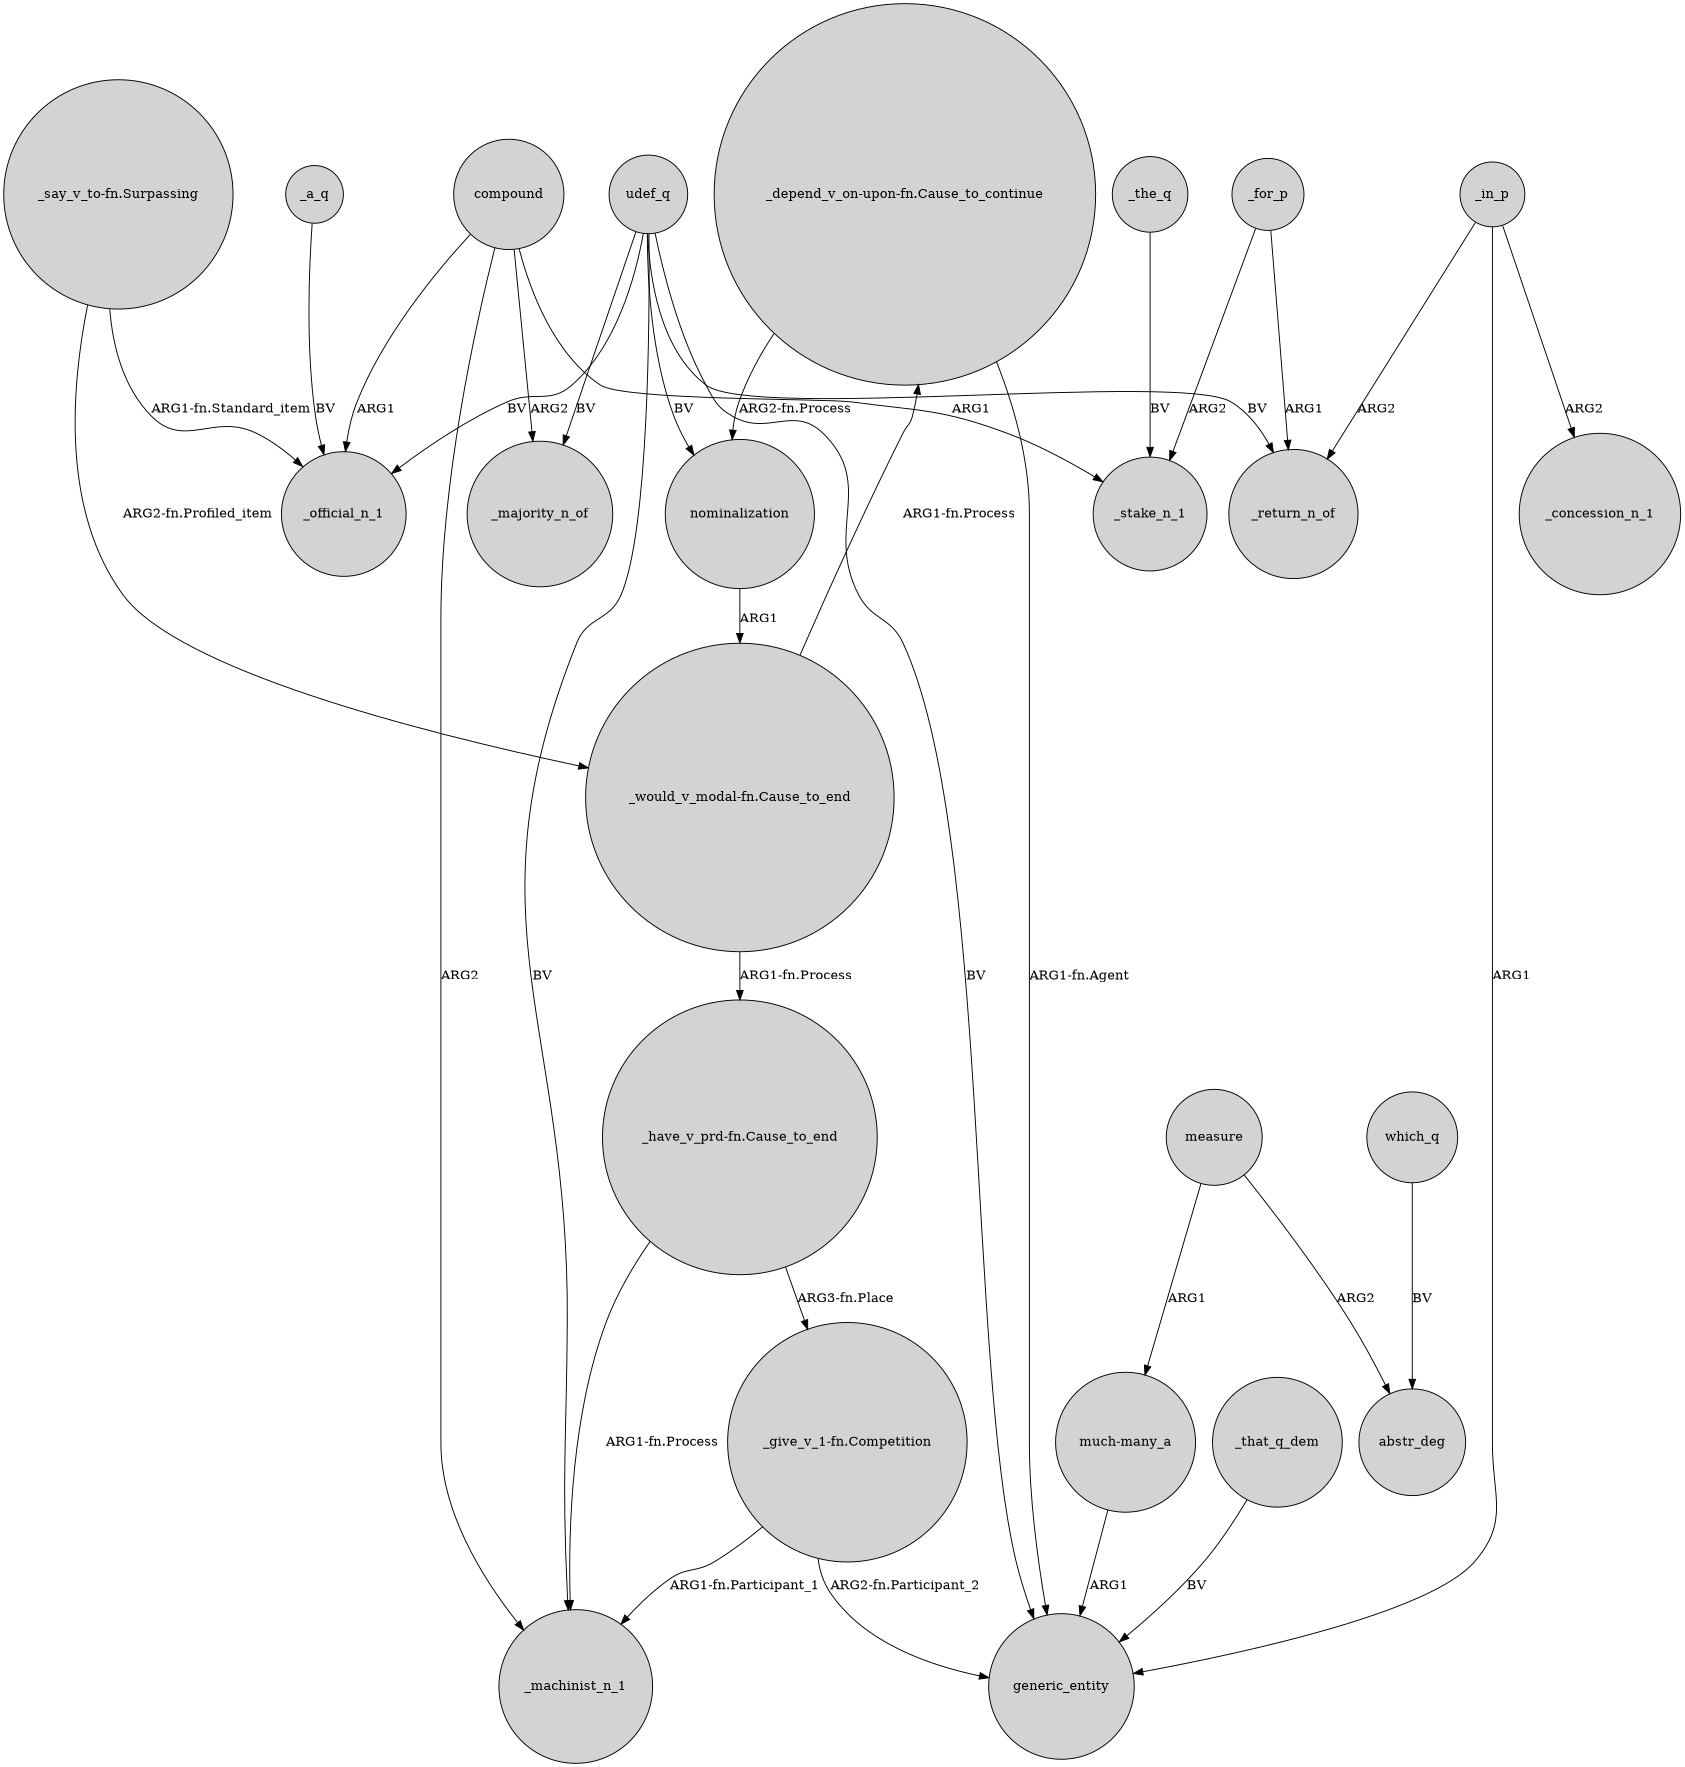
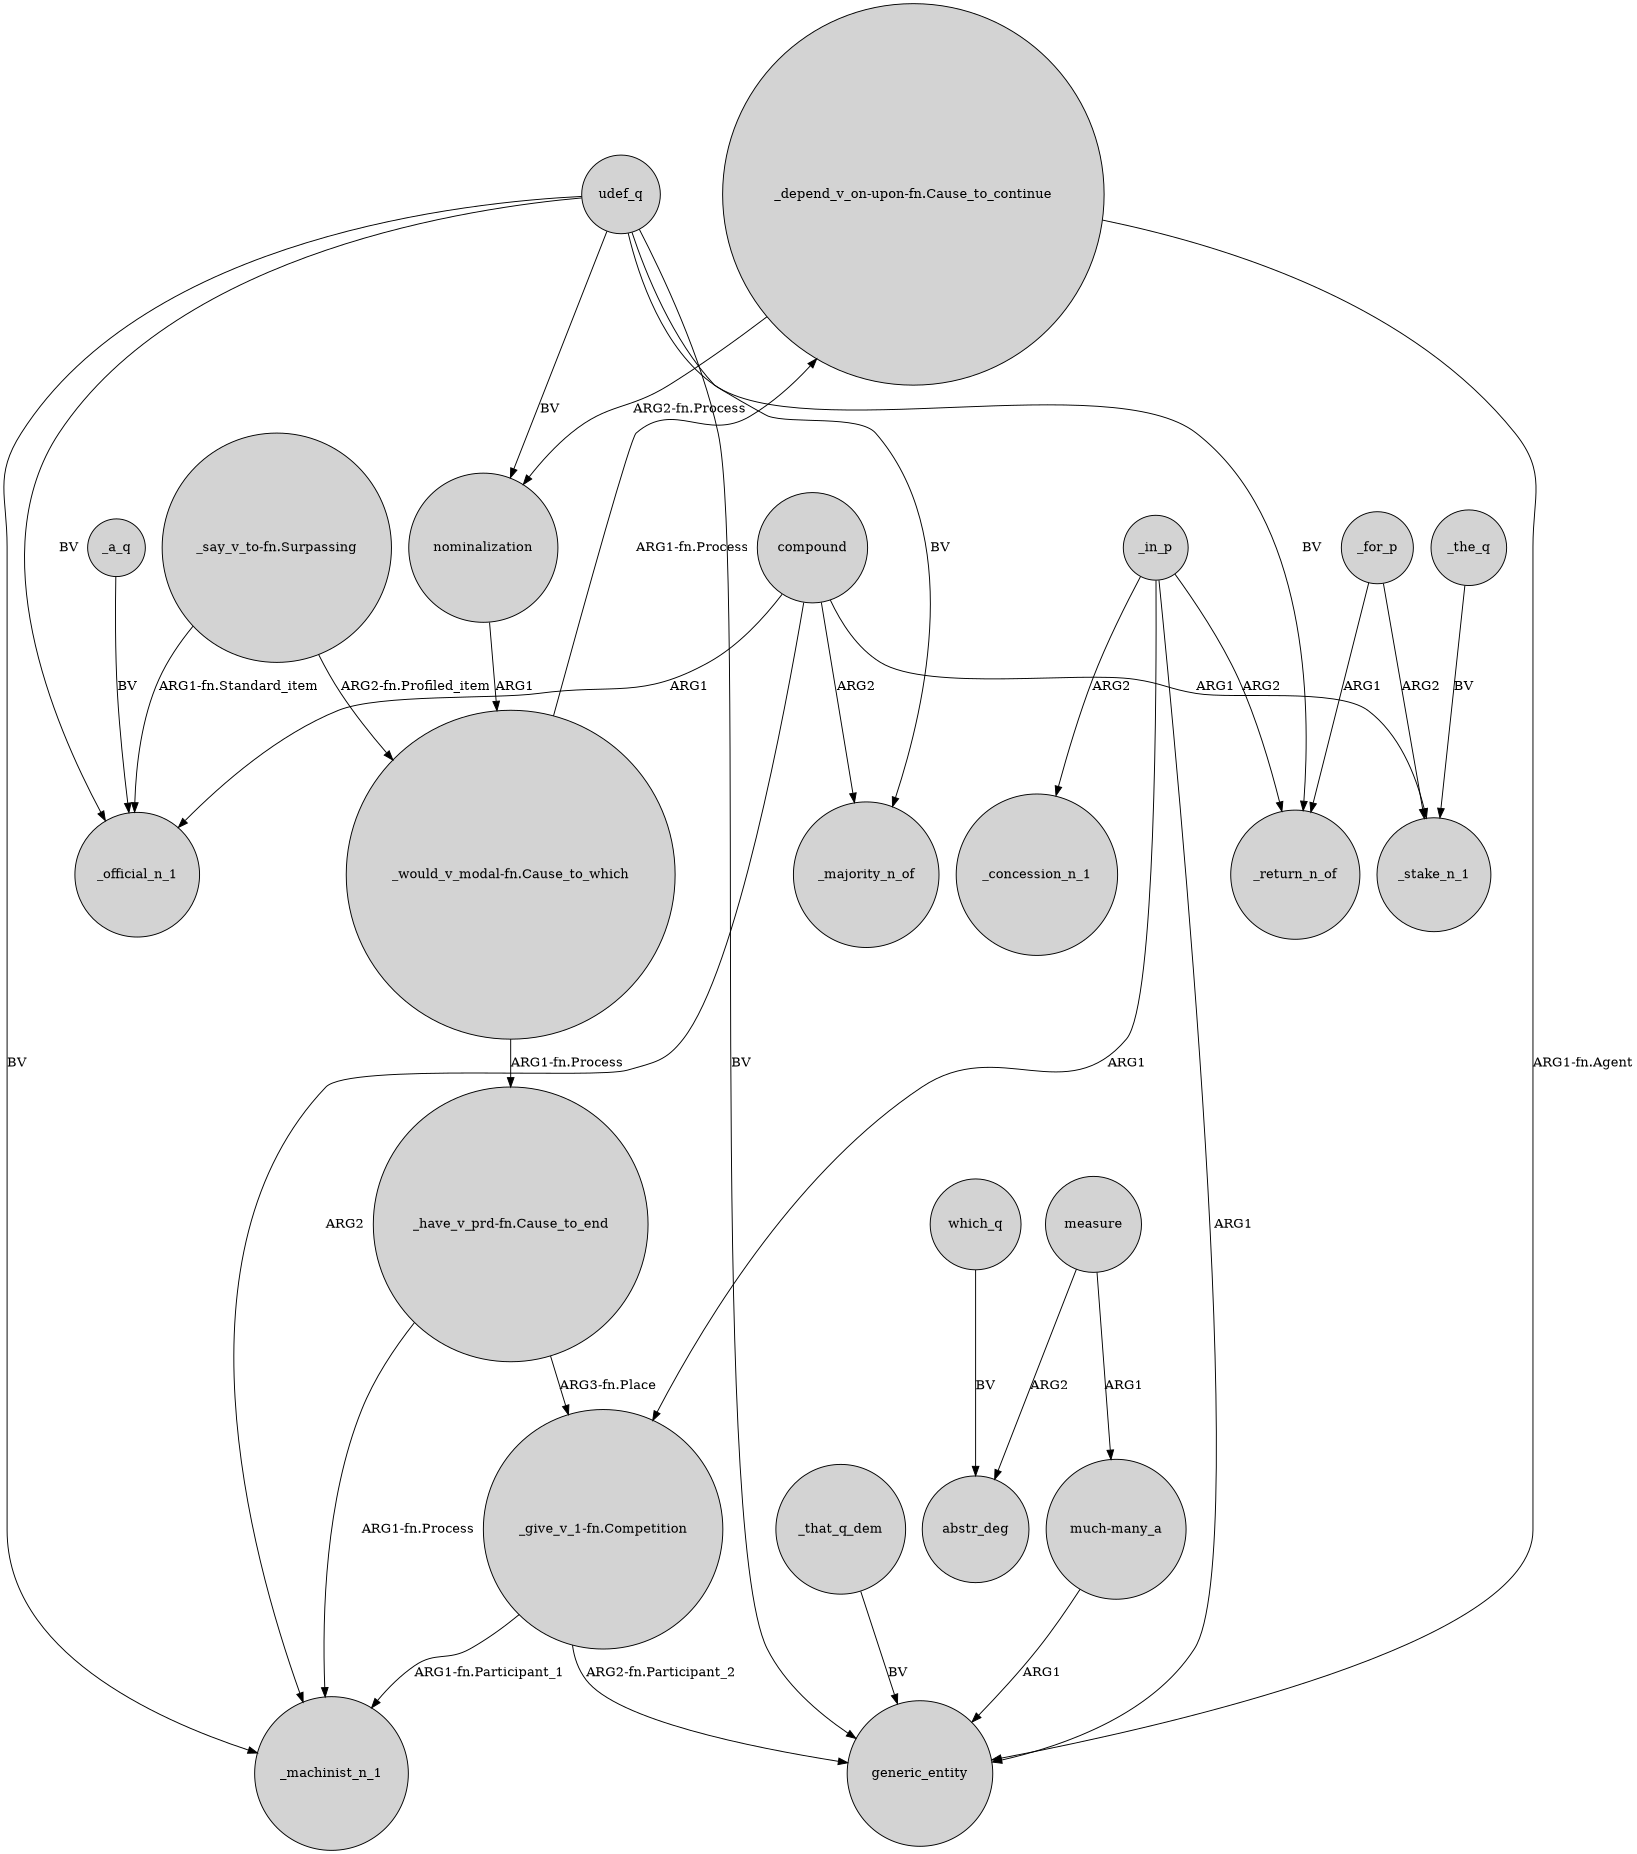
(740, 798) -> (511, 875)
none -> (1046, 1071)
